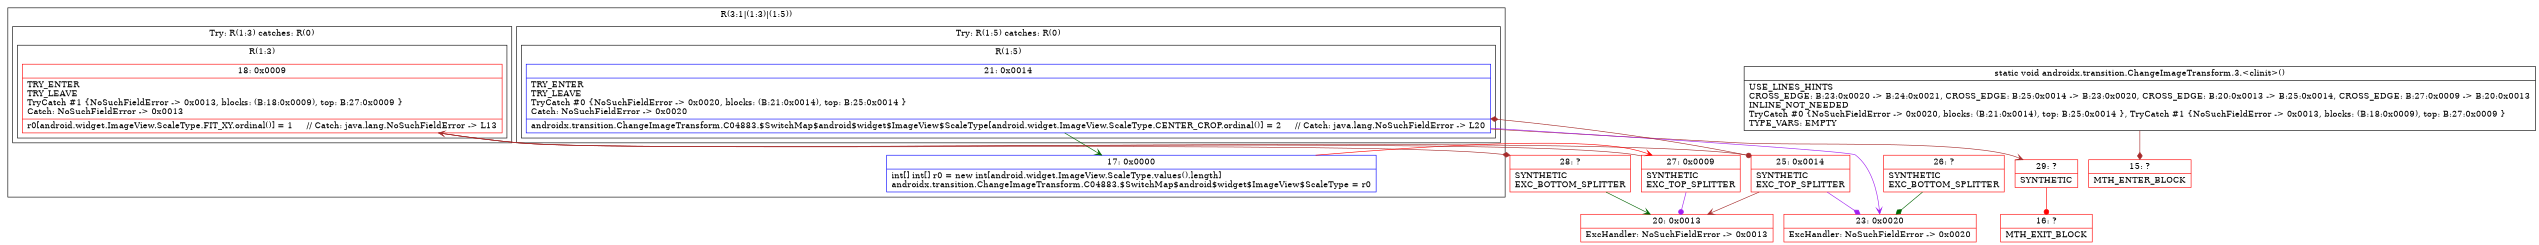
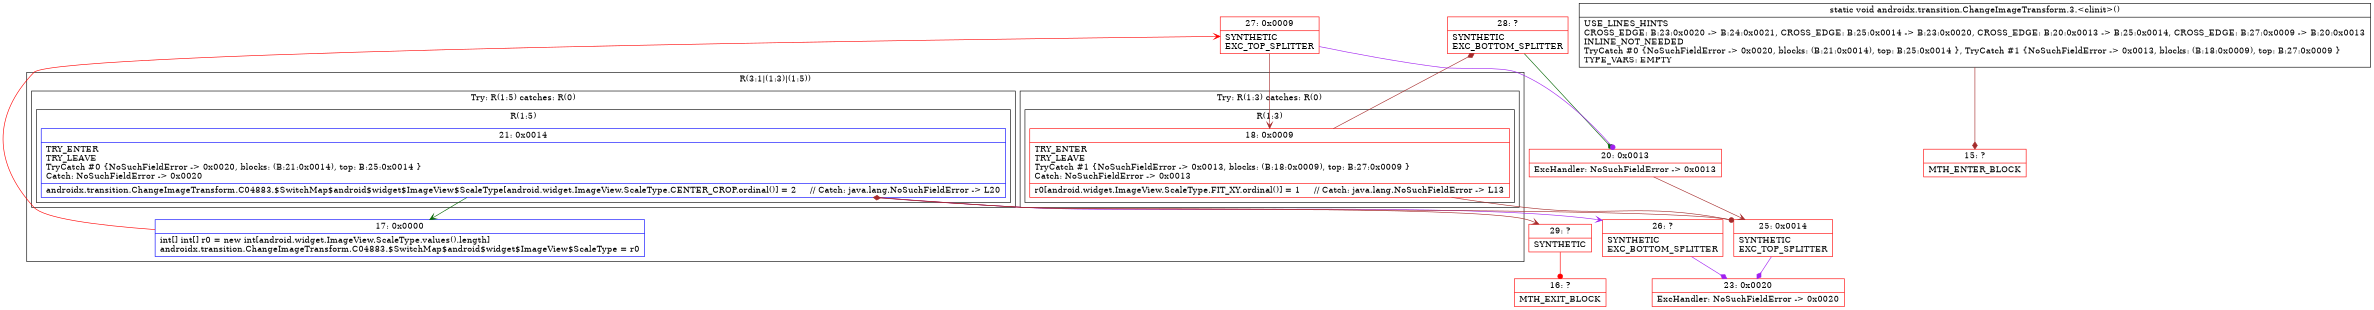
(1788, 148) -> (1236, 209)
(1912, 201) -> (1706, 266)
(1625, 202) -> (1562, 94)
(1736, 202) -> (1697, 197)
